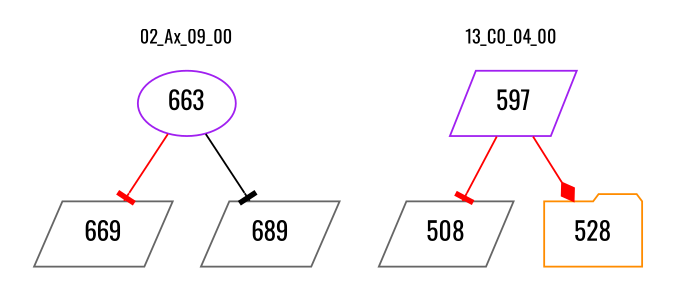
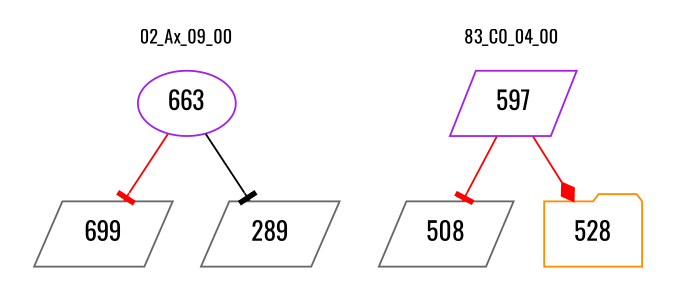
(512, 39) -> (512, 39)
(103, 234) -> (103, 234)
(270, 234) -> (270, 234)
